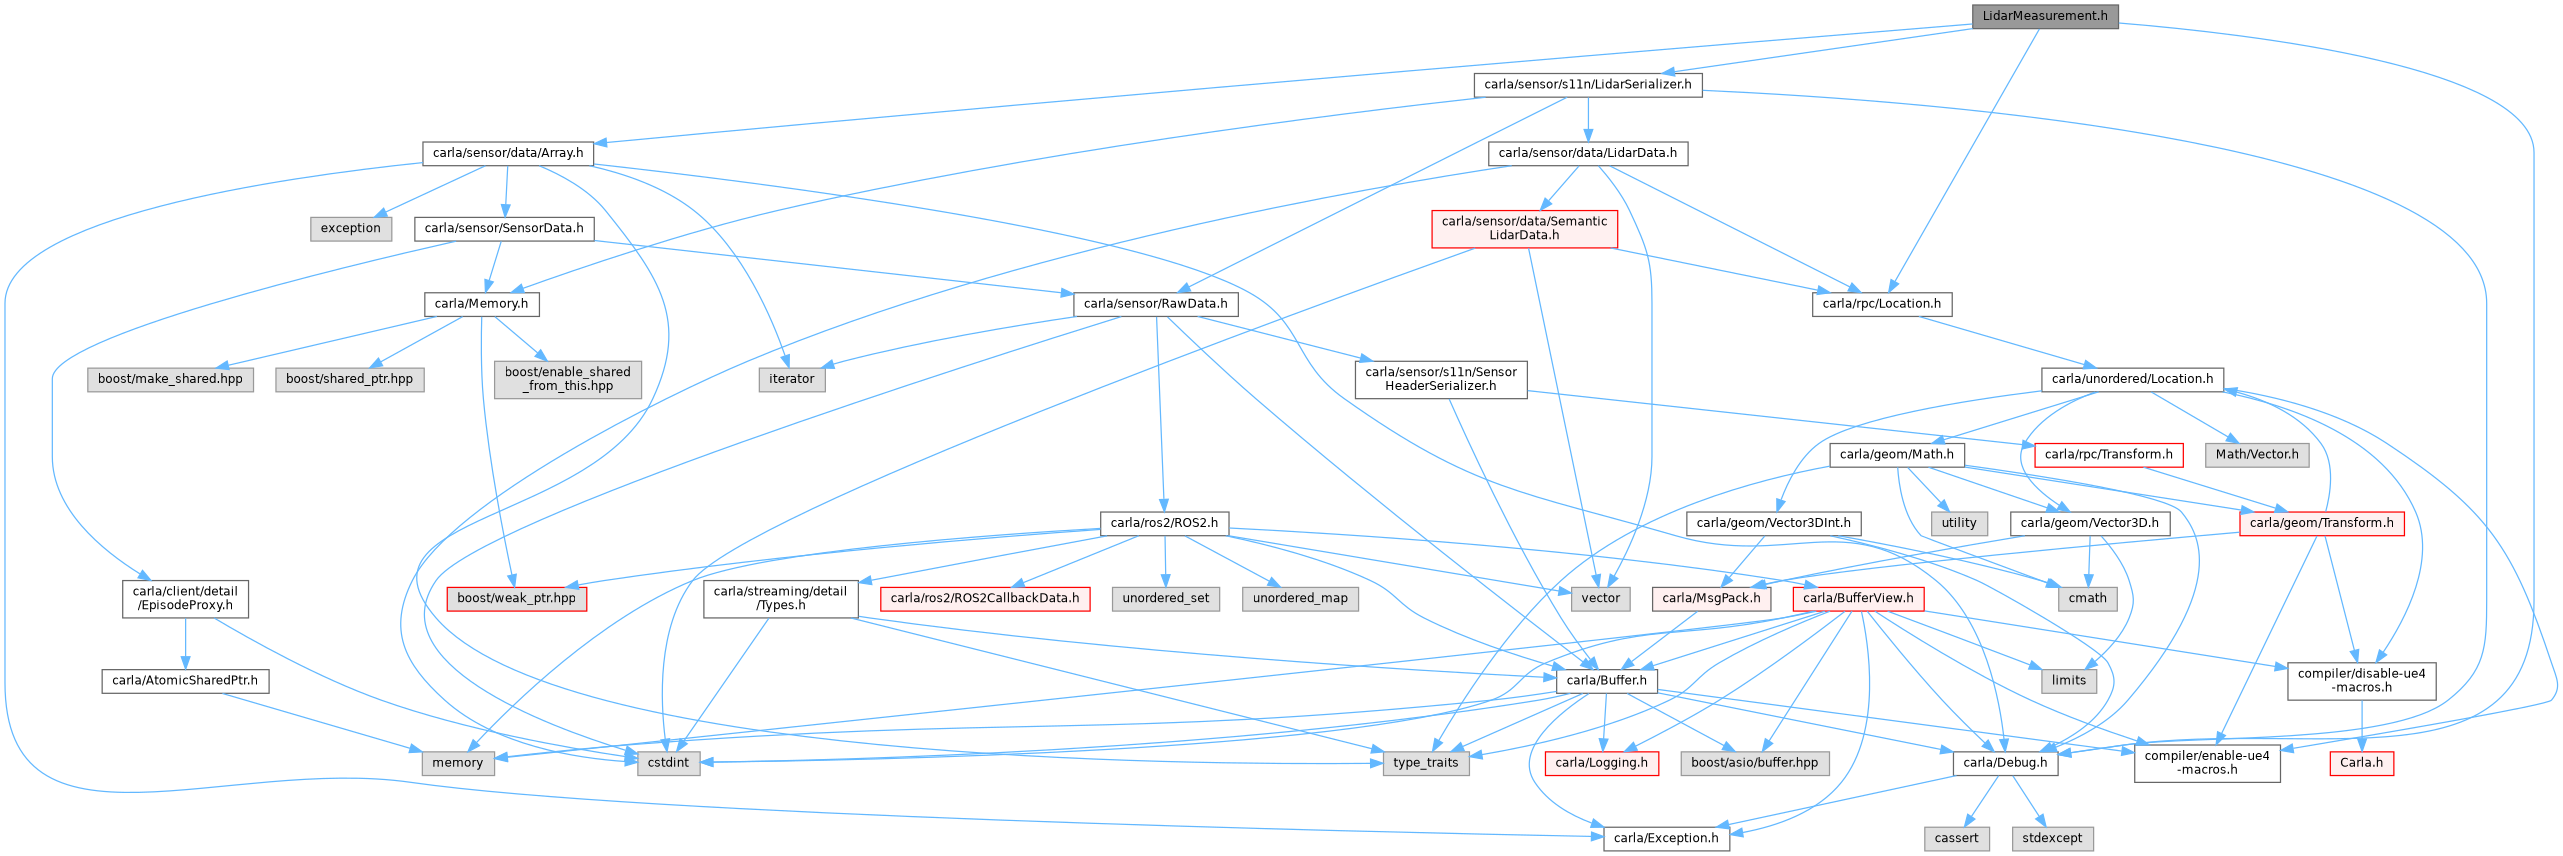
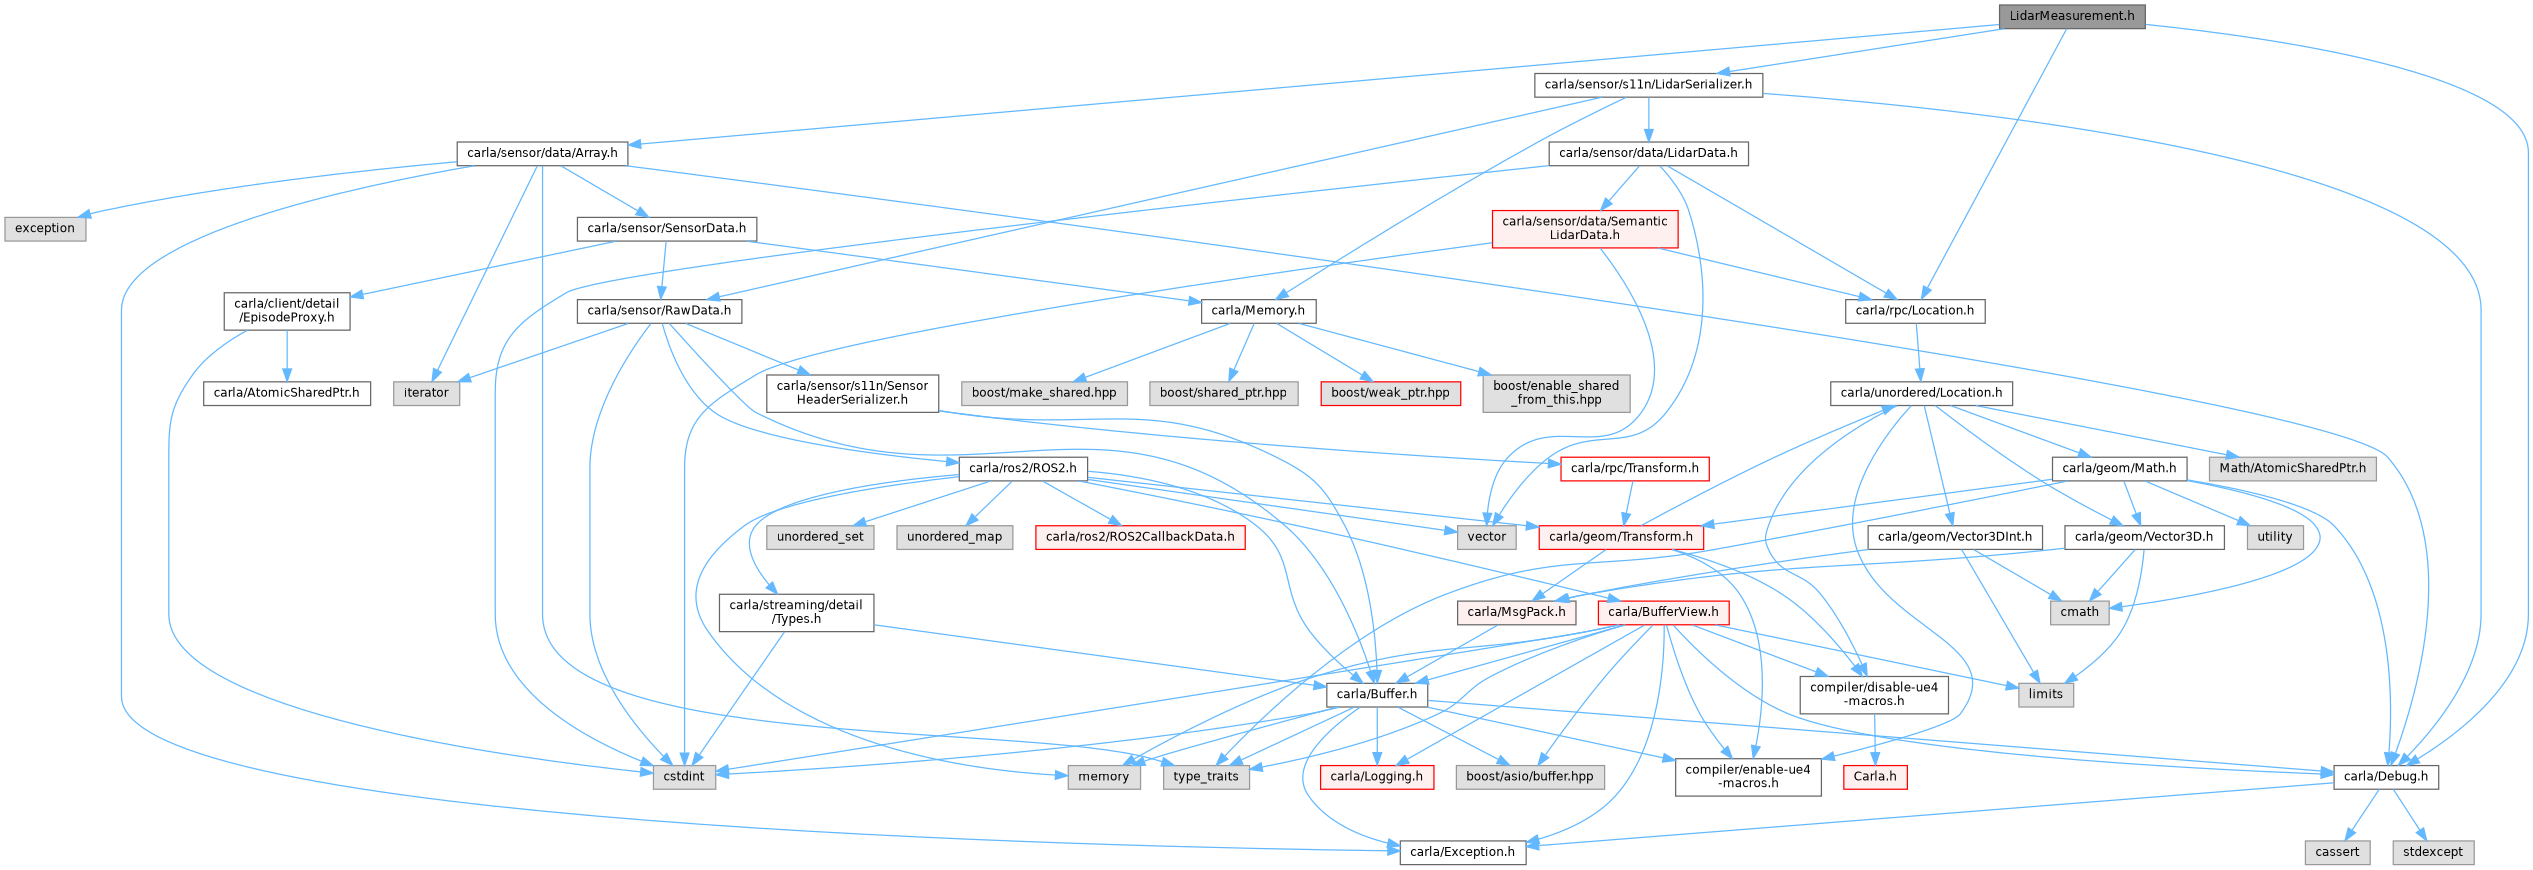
(2257, 455) -> (2293, 469)
(839, 552) -> (1307, 501)
(2028, 608) -> (1998, 611)
(1111, 683) -> none
(316, 721) -> none
